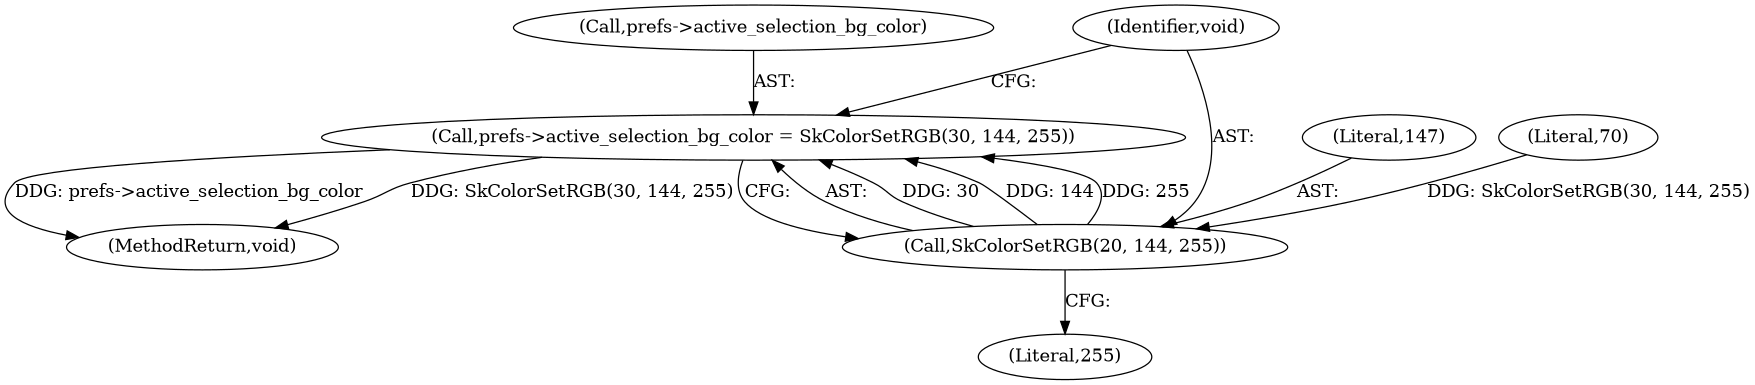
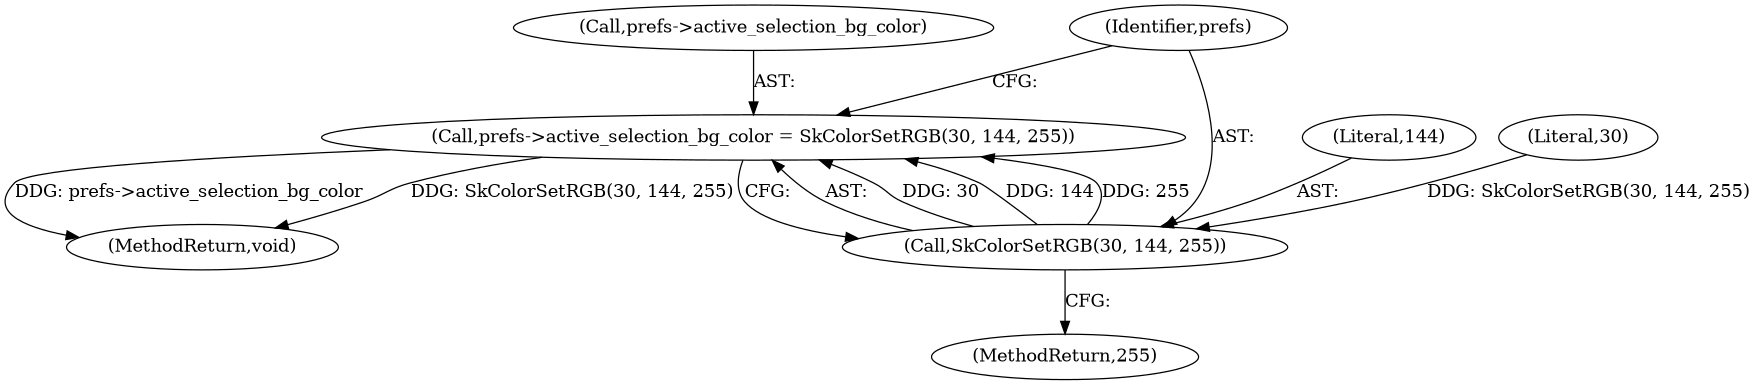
(1176, 28) -> (1179, 28)
(1389, 137) -> (1389, 137)
(1578, 137) -> (1578, 137)
(1065, 247) -> (1065, 247)
(1065, 357) -> (1065, 357)
